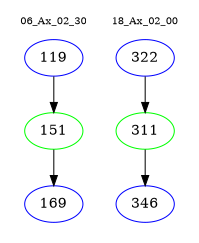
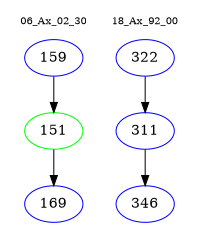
(145, 22) -> (145, 22)
(54, 58) -> (54, 58)
(145, 131) -> (145, 131)
